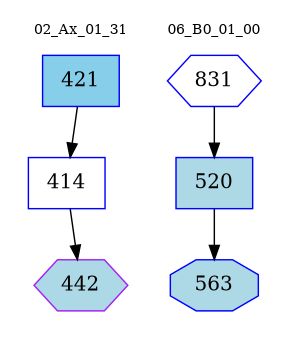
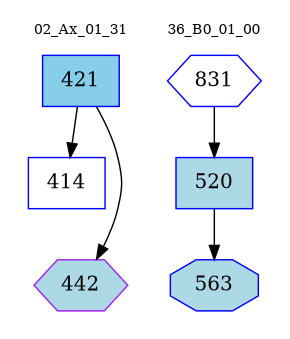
(214, 31) -> (214, 31)
(73, 227) -> (121, 176)
